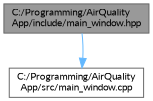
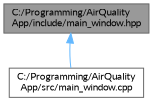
(83, 46) -> (70, 56)
